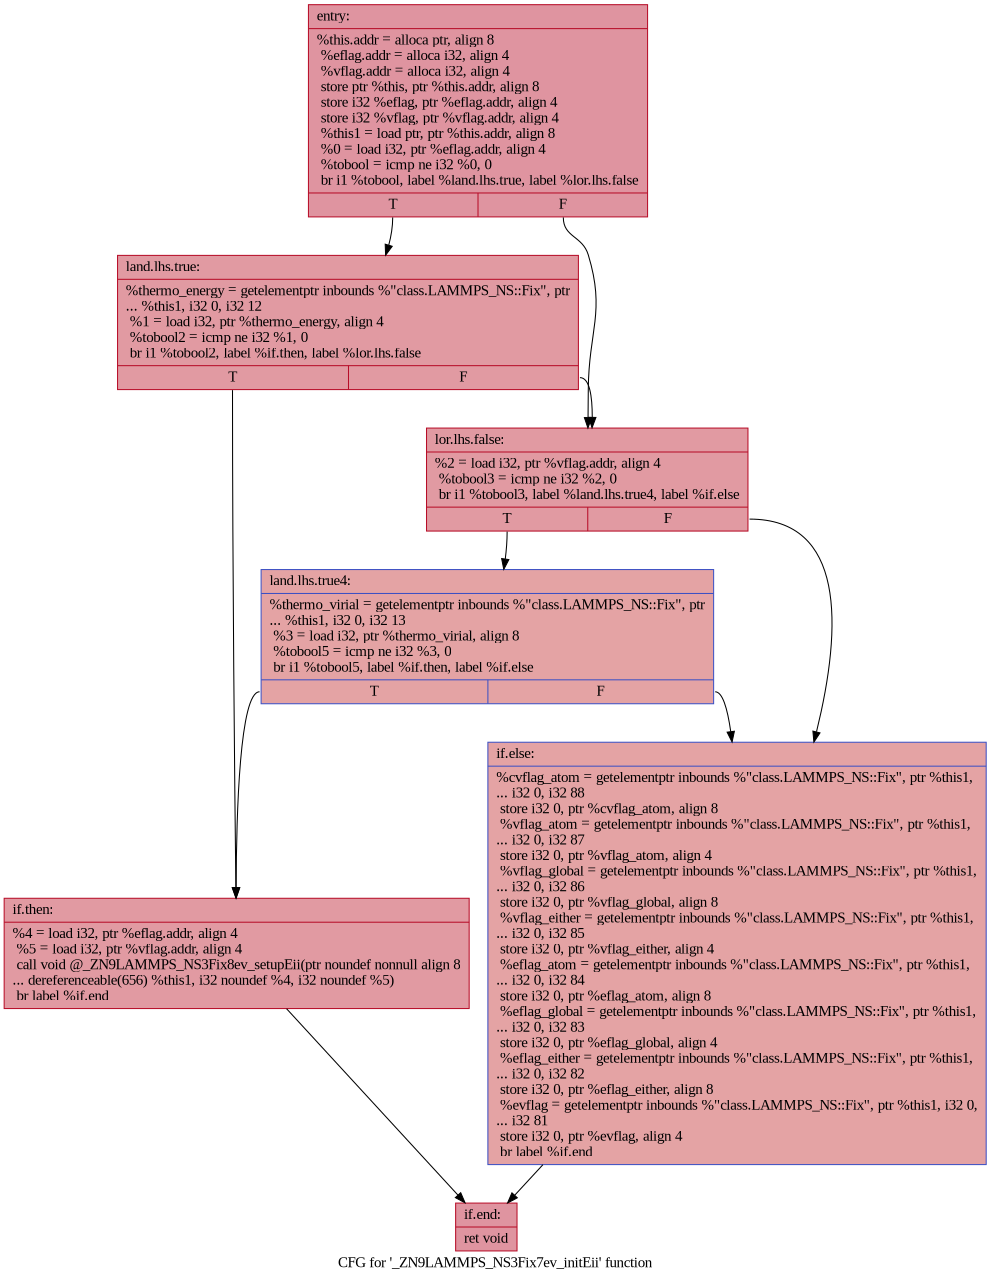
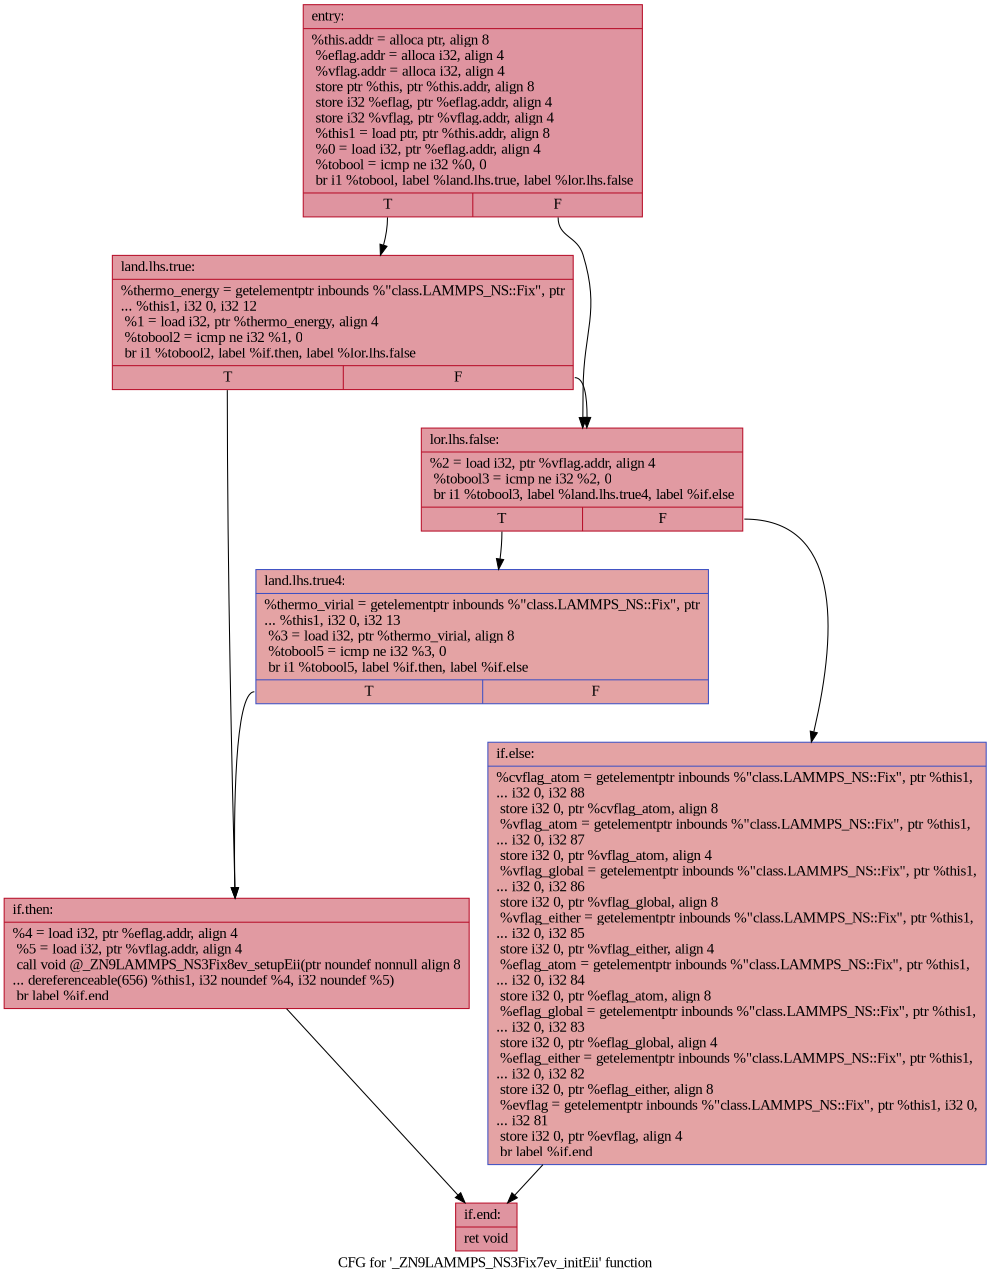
(727, 710) -> none
